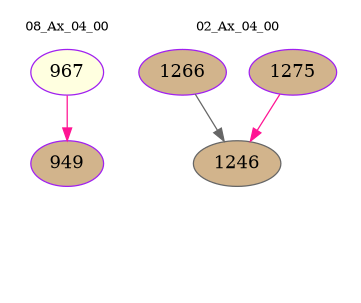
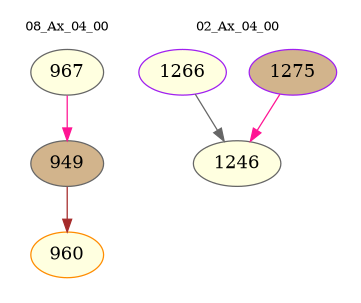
(67, 72) -> (67, 72)
(183, 72) -> (183, 72)
(67, 164) -> (67, 164)
(237, 164) -> (237, 164)
none -> (67, 255)
